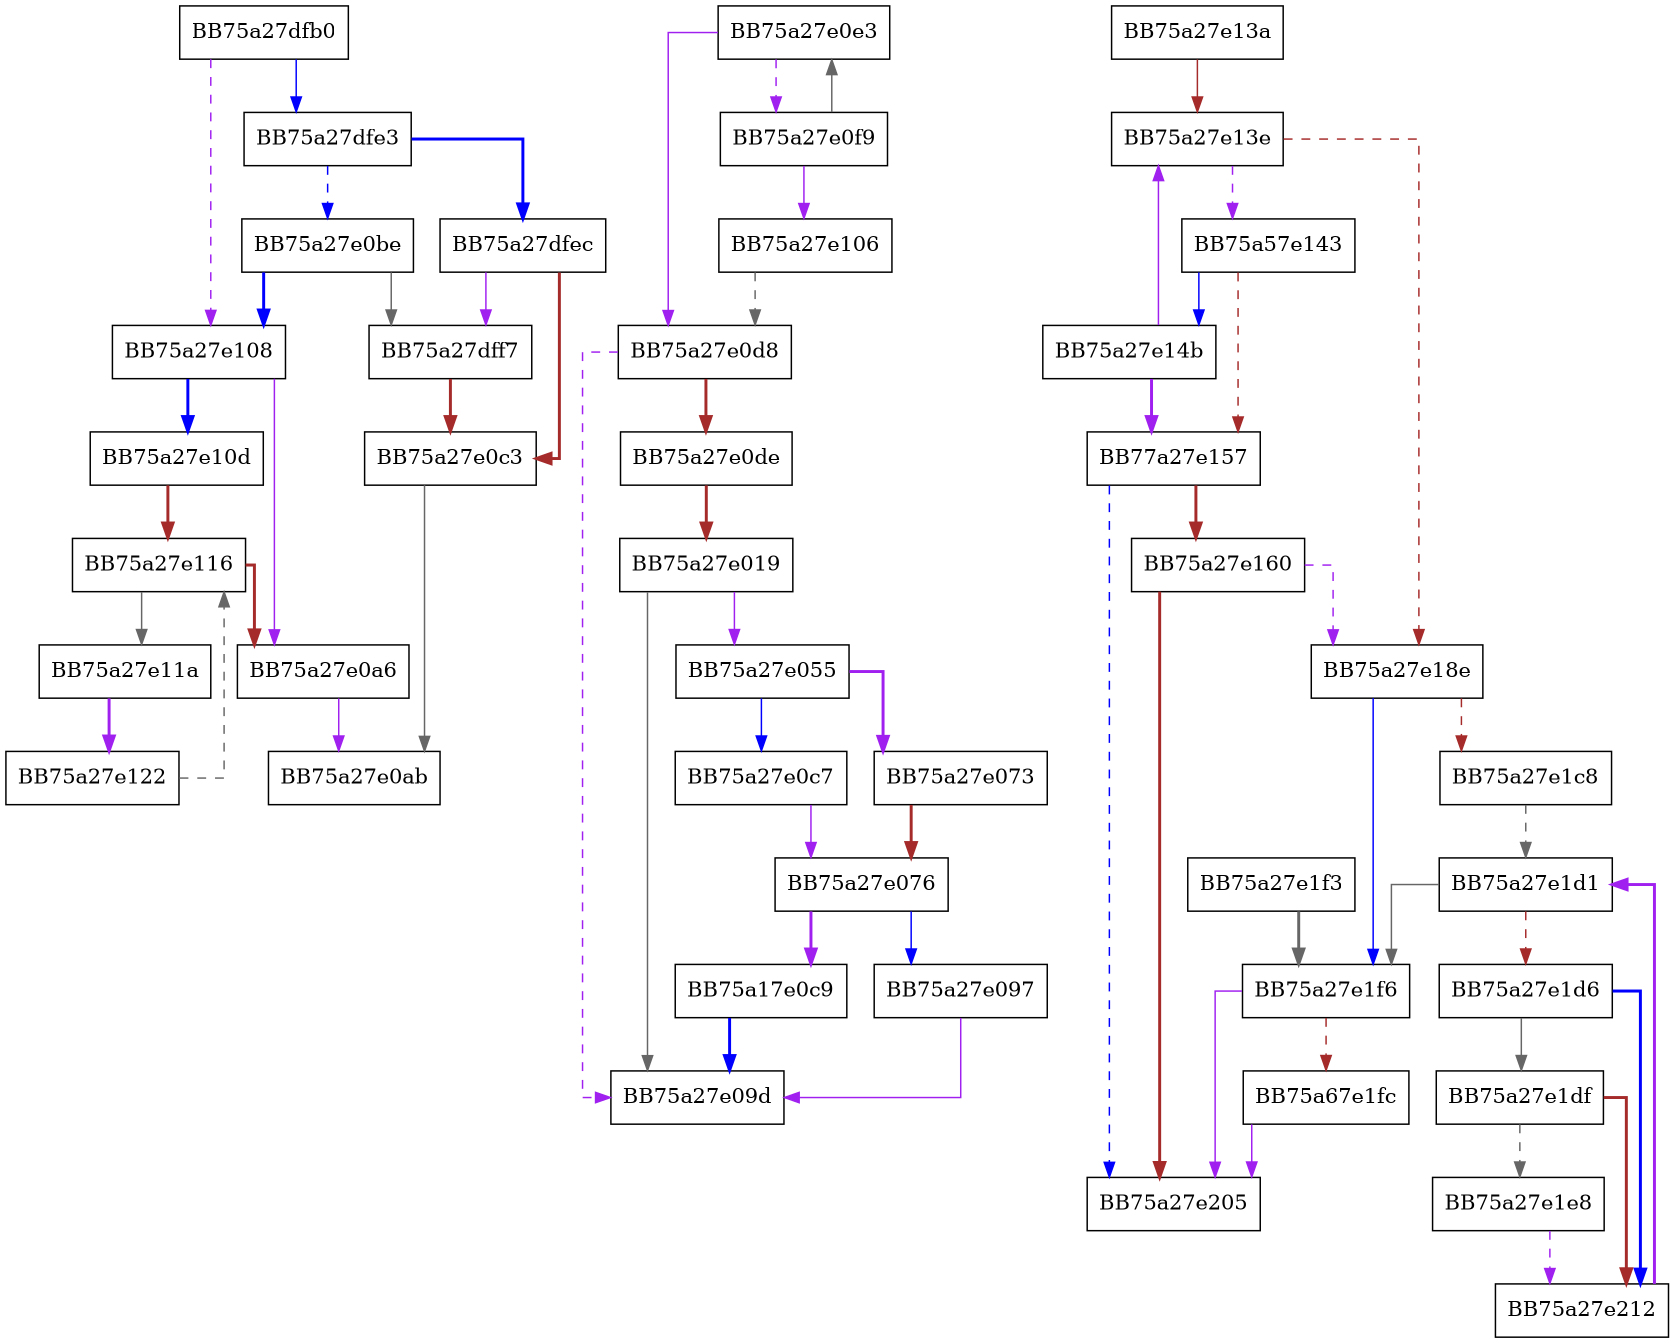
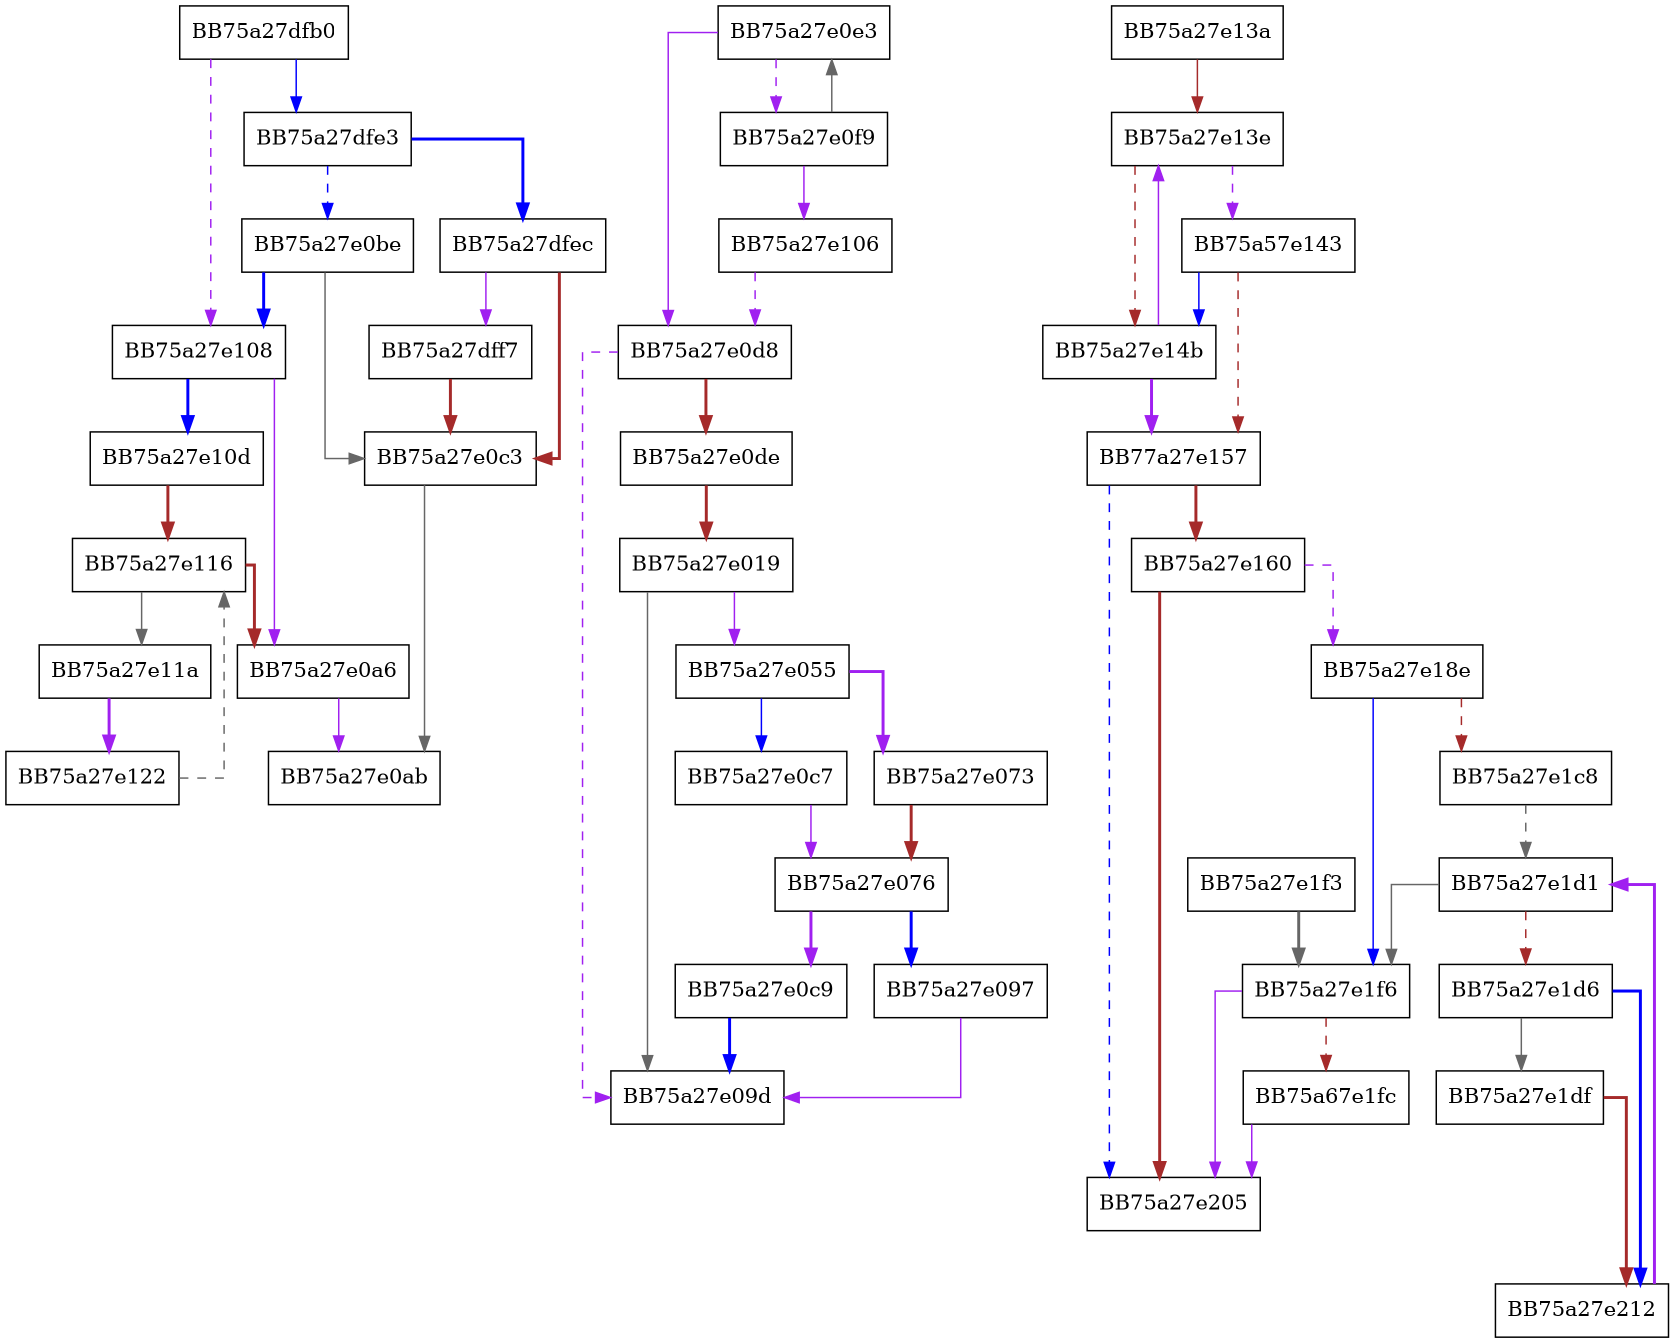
(391, 291) -> (325, 378)
(755, 291) -> (755, 291)
(1419, 317) -> (1135, 238)
(911, 930) -> (911, 930)
(761, 991) -> (761, 991)
(1518, 1204) -> none
